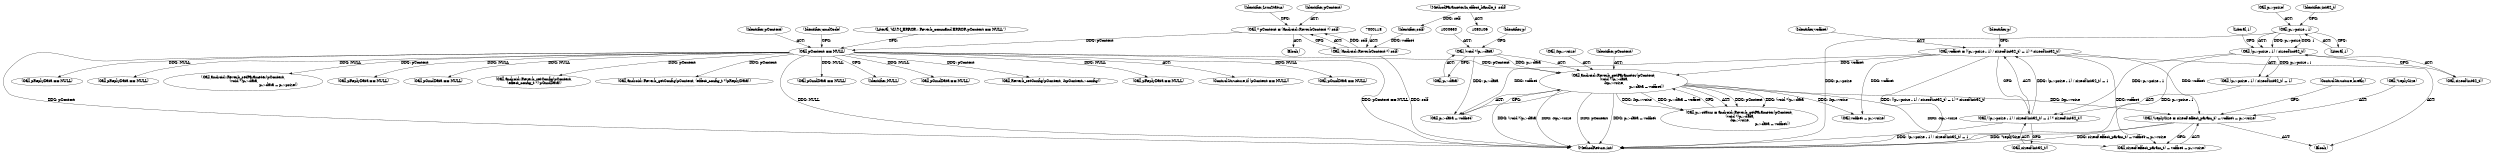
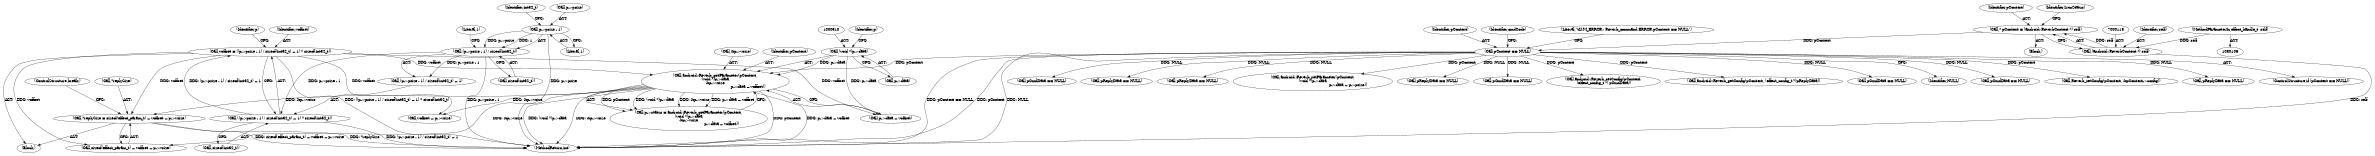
(1440, 19) -> (2174, 41)
(1449, 30) -> (831, 30)
(1403, 41) -> (2142, 41)
